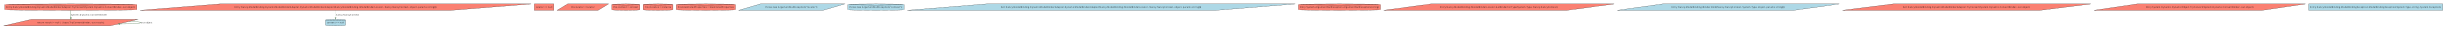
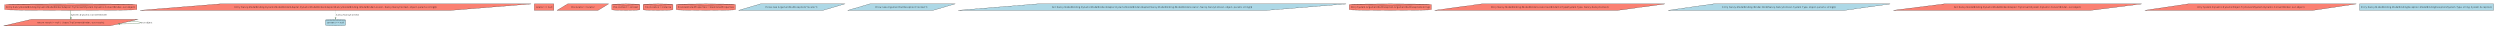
(876, 7) -> (901, 7)
